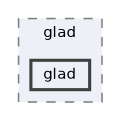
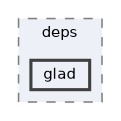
(60, 33) -> (60, 33)
